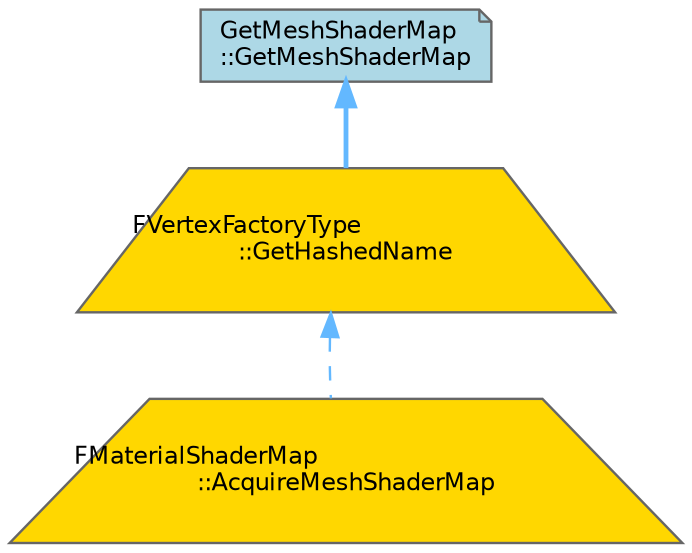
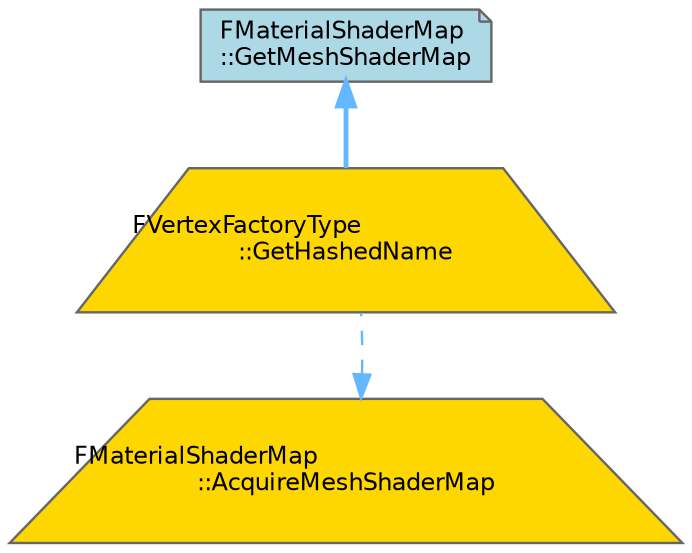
(346, 46) -> (346, 46)
(330, 368) -> (362, 343)
